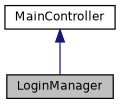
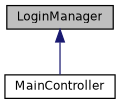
(60, 58) -> (60, 58)
